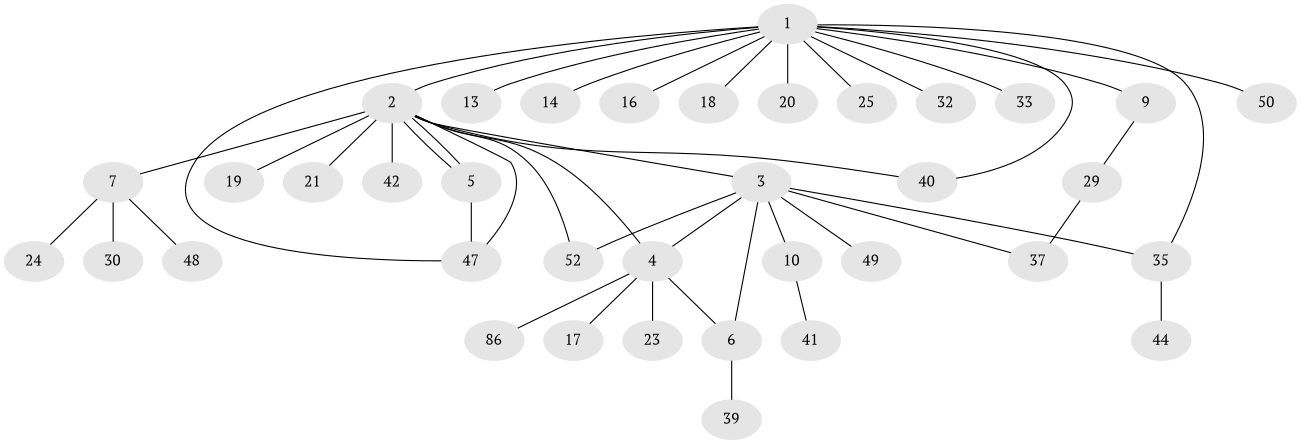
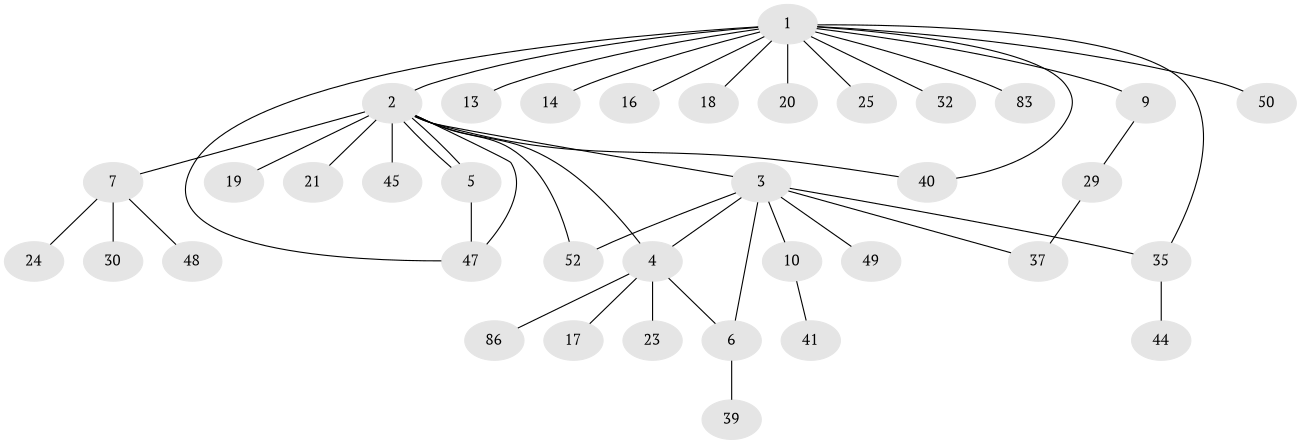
(1025, 103) -> (1025, 103)
(392, 182) -> (392, 182)
